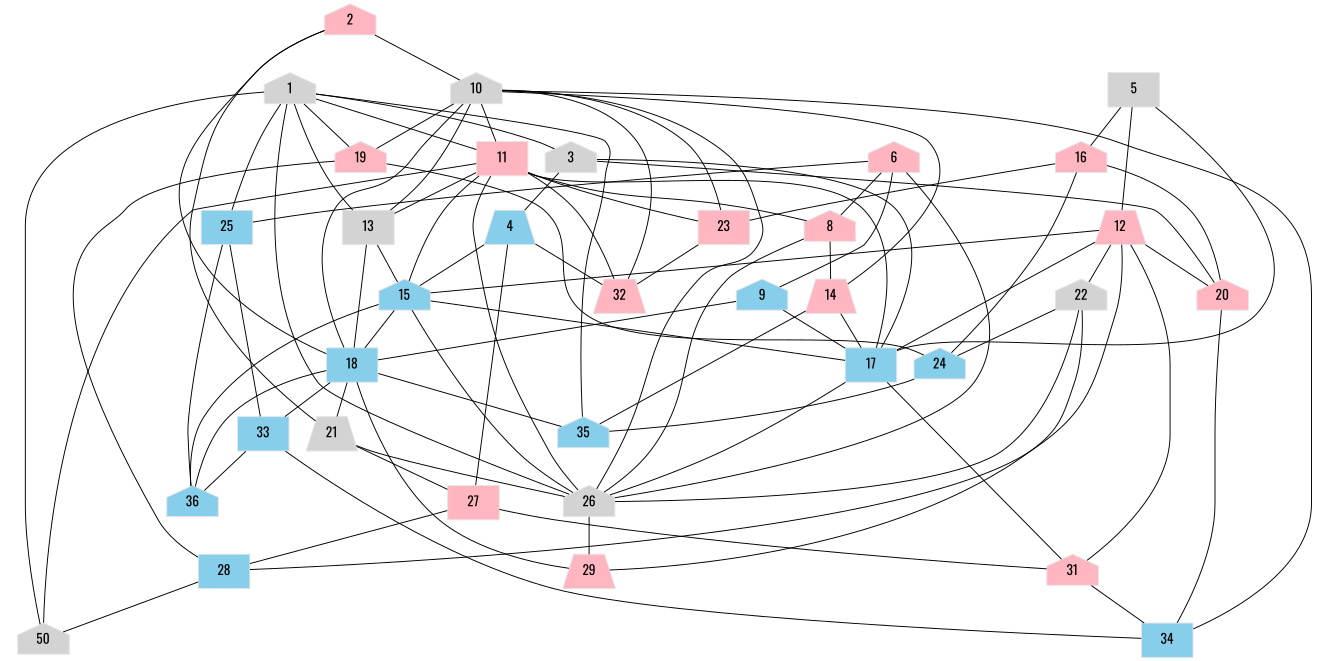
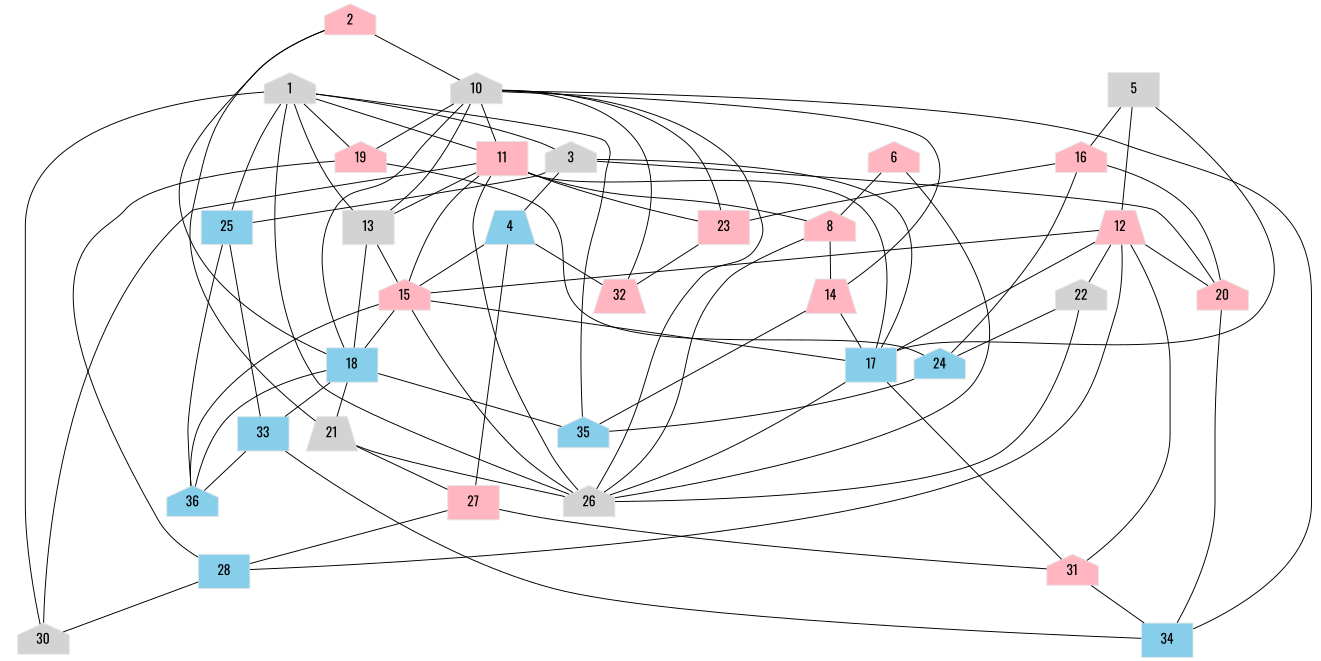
(529, 189) -> (392, 200)
(581, 217) -> none
(405, 296) -> (405, 296)
(762, 296) -> none
(589, 571) -> none
(43, 640) -> (43, 640)
